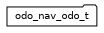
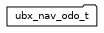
(52, 16) -> (52, 16)
